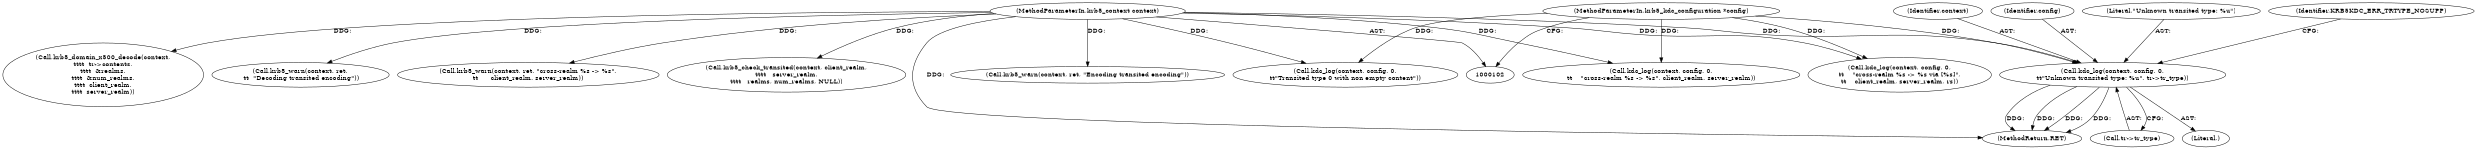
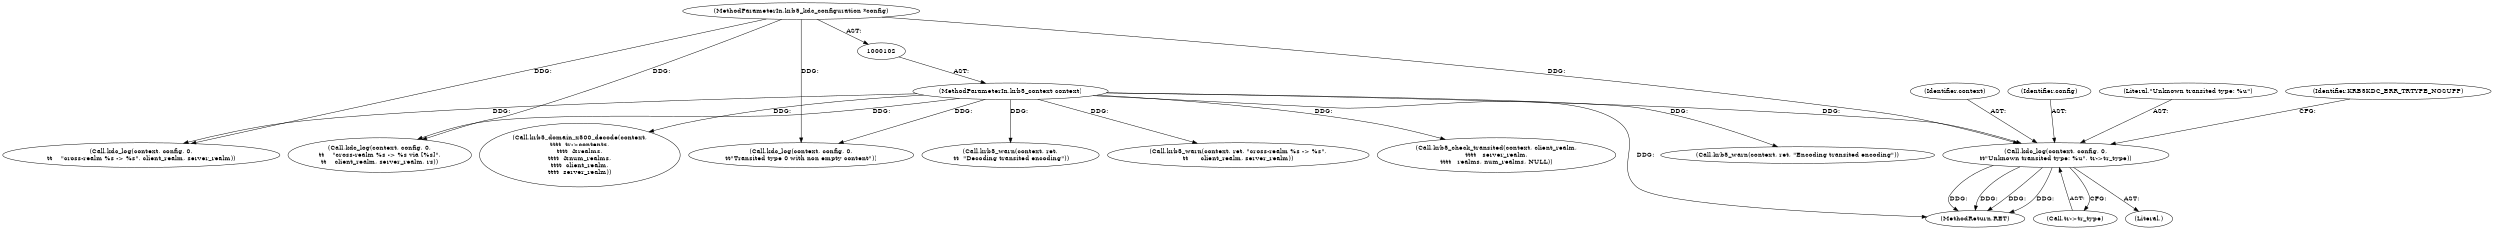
(1324, 30) -> (940, 69)
(1556, 31) -> (855, 31)
